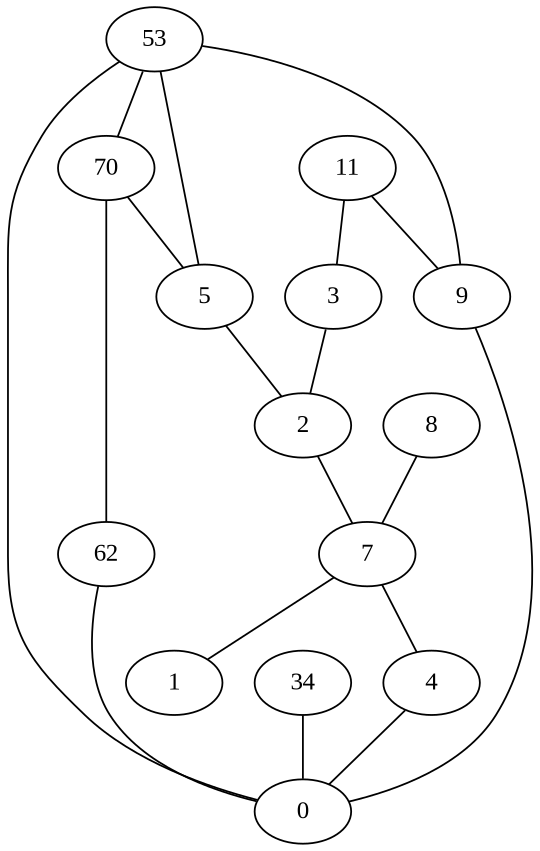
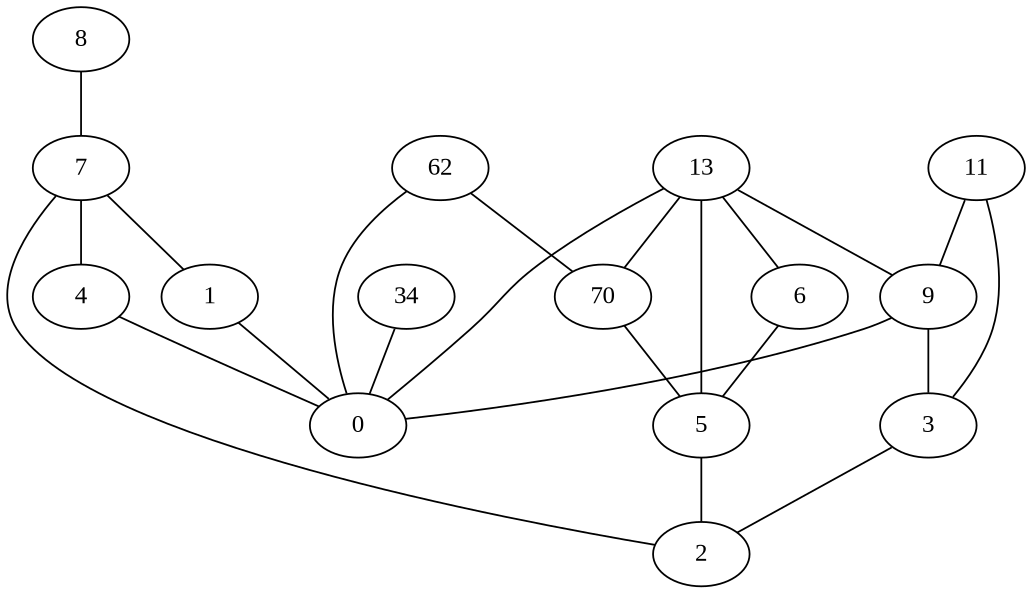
(155, 39) -> (701, 168)
none -> (800, 297)
(106, 361) -> (522, 232)
none -> (284, 361)
none -> (928, 361)
(335, 490) -> (250, 452)
